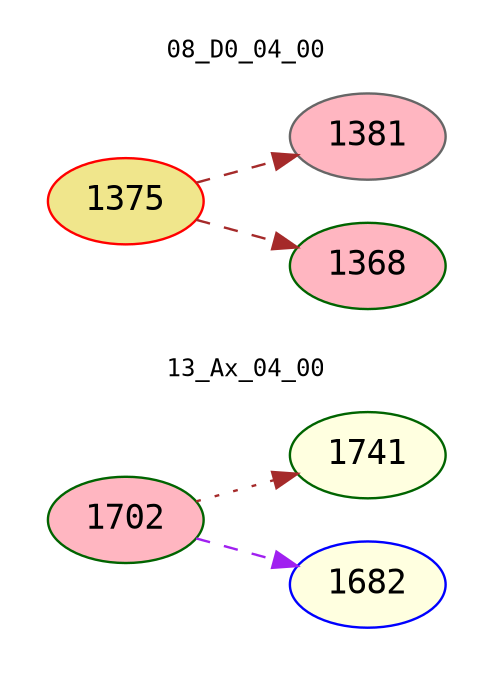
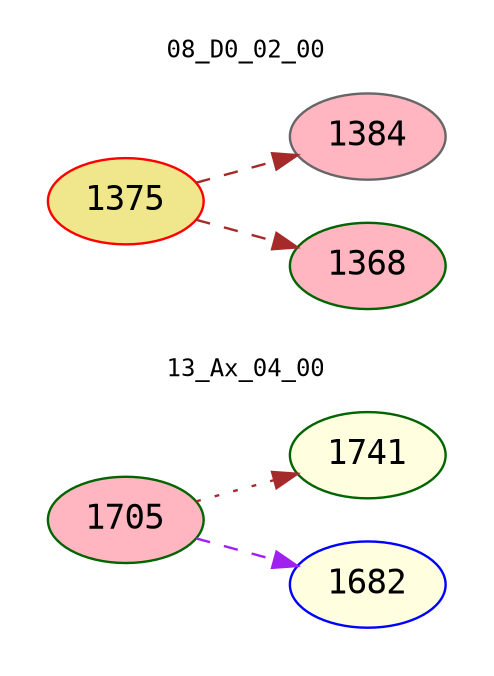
(247, 52) -> (247, 52)
(368, 137) -> (368, 137)
(126, 520) -> (126, 520)
